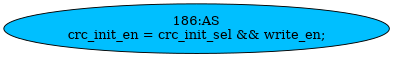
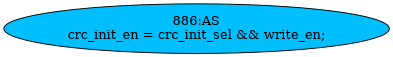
(197, 29) -> (197, 29)
